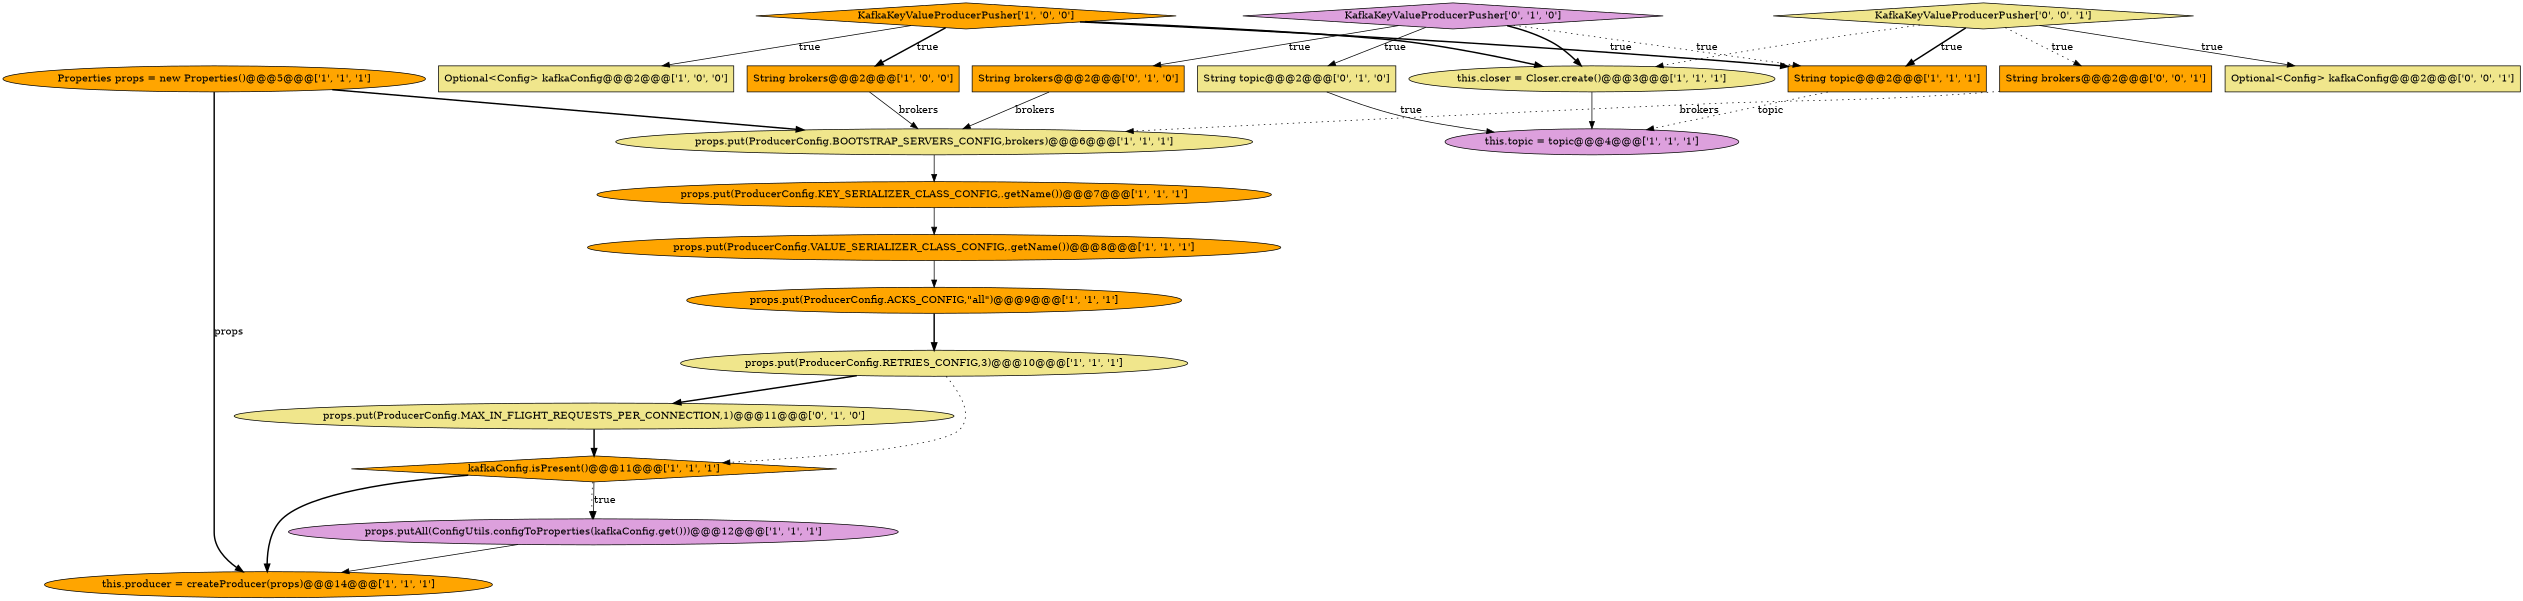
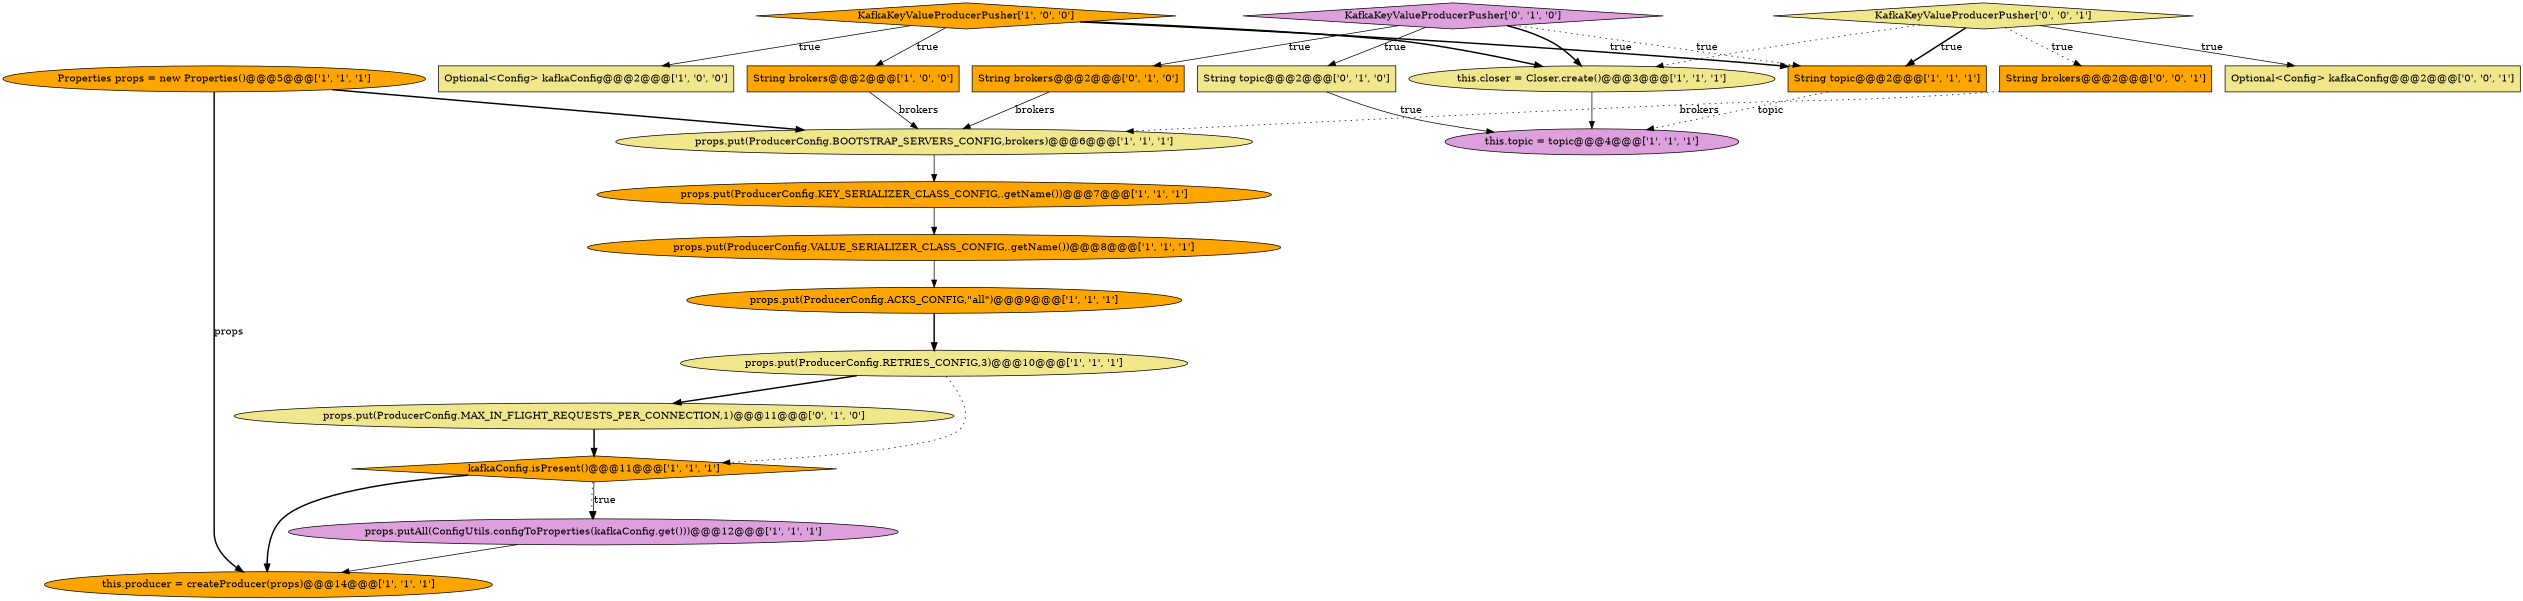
(914, 45) -> (914, 45)
